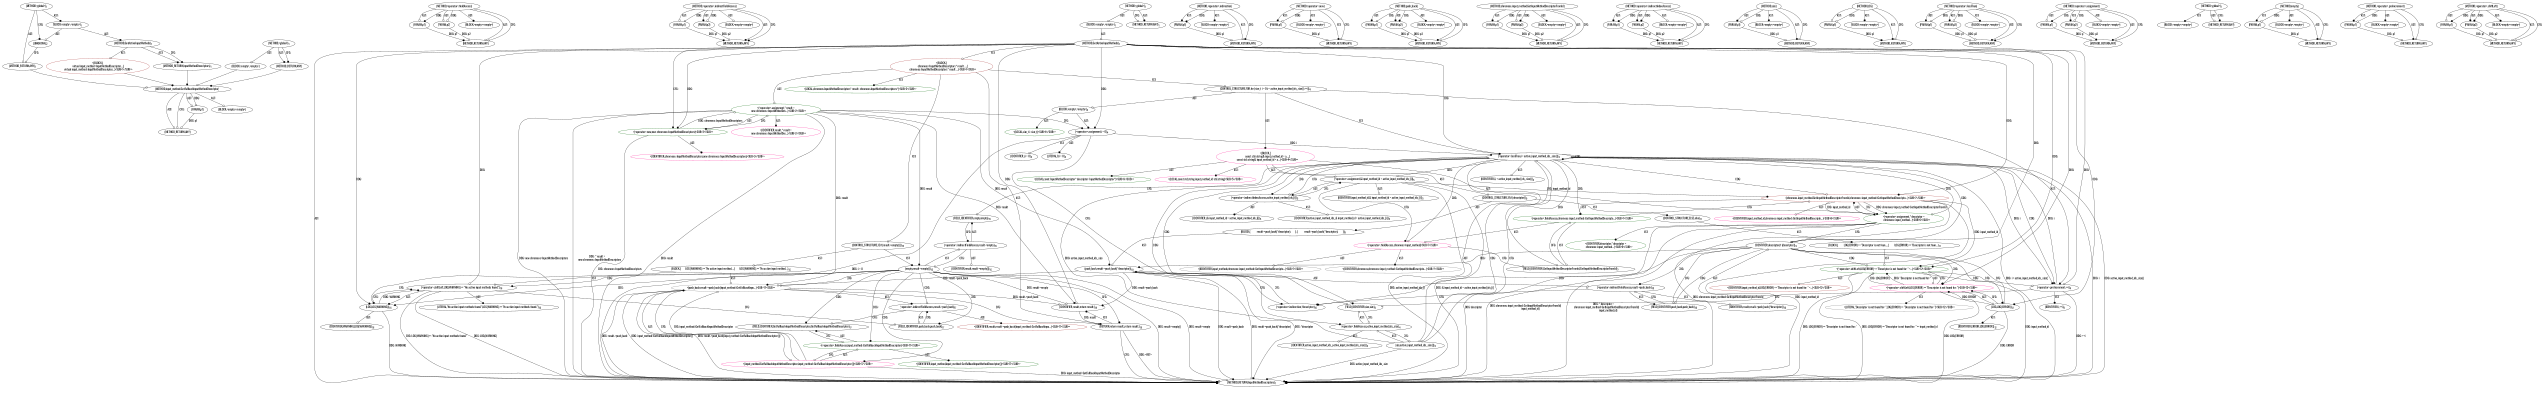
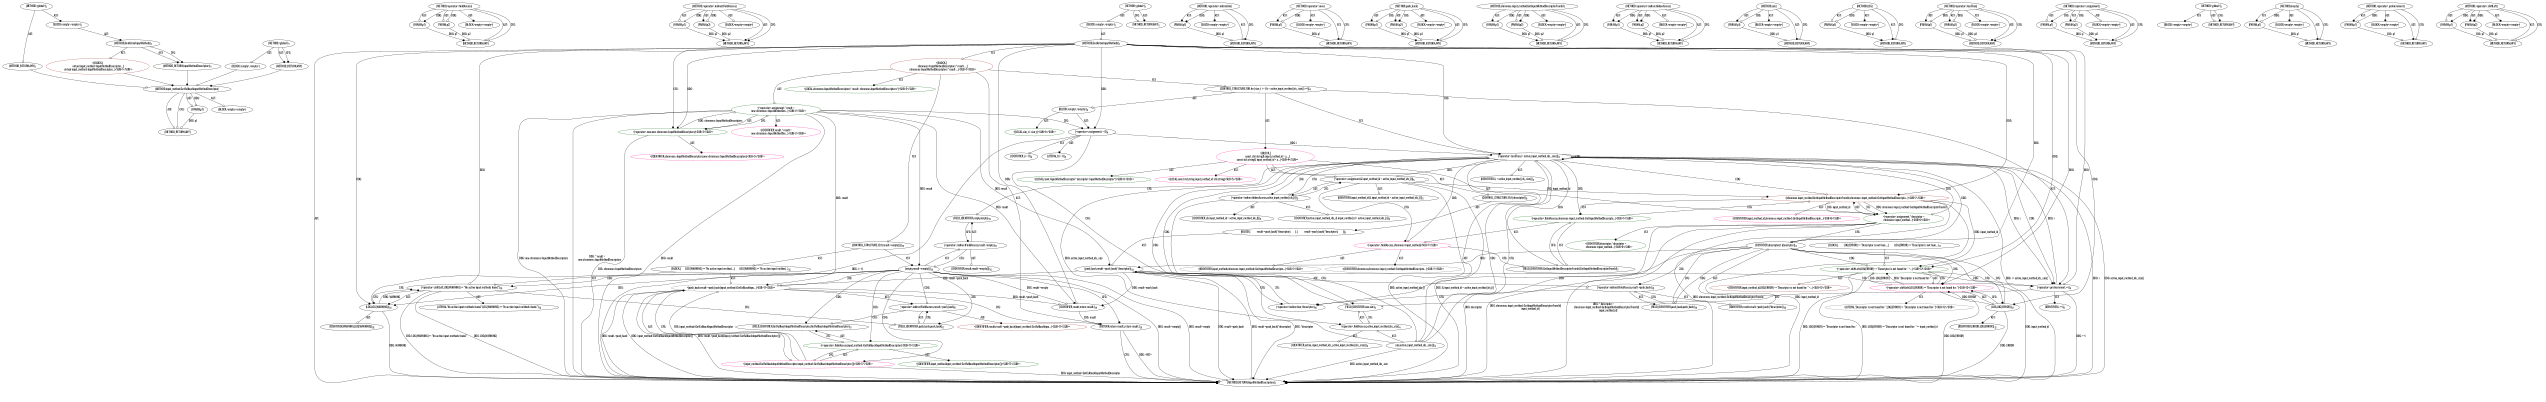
(40, 44) -> none
(1682, 219) -> none
none -> (1585, 273)
(1100, 318) -> none
(1397, 335) -> (1301, 277)
